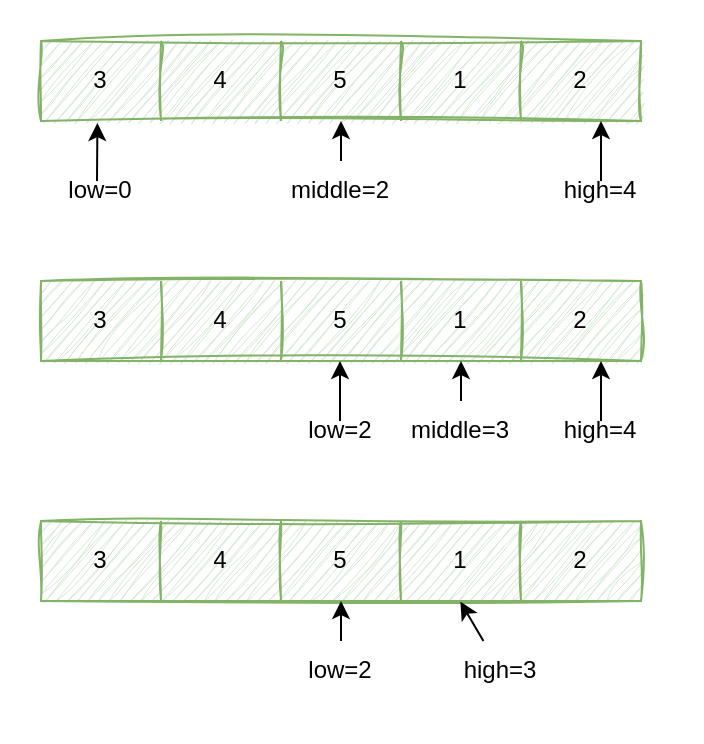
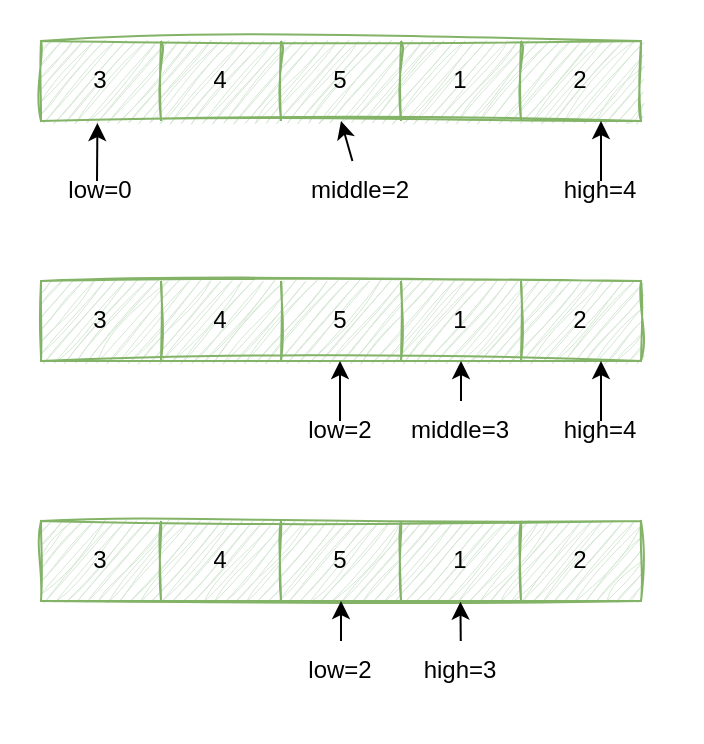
(341, 191) -> (361, 191)
(501, 671) -> (461, 671)
